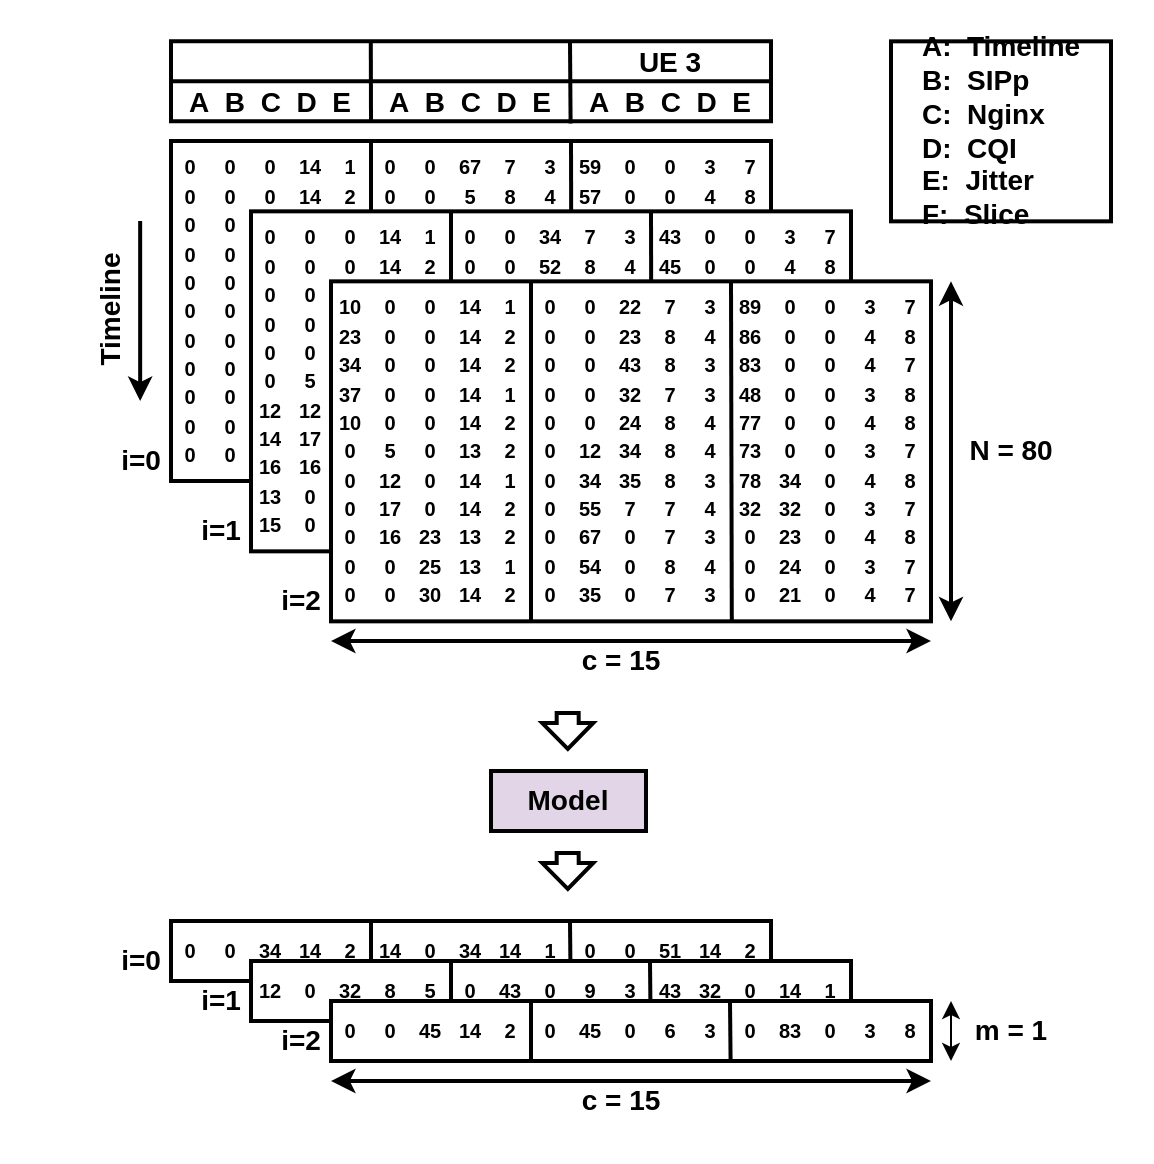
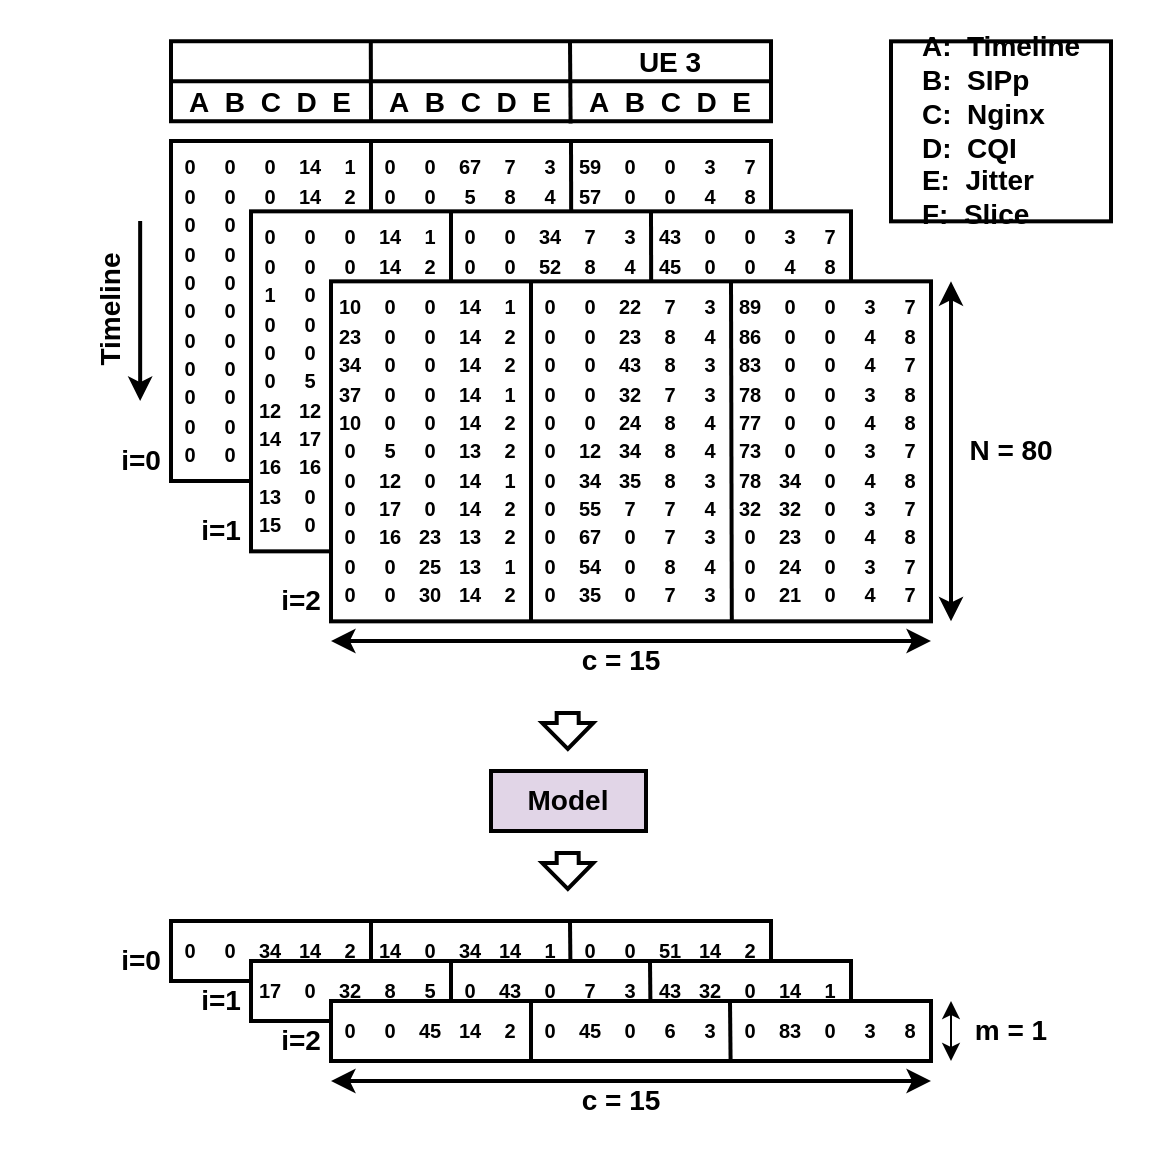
(271, 381) -> (271, 381)
(751, 451) -> (751, 451)
(271, 991) -> (271, 991)
(591, 991) -> (591, 991)
